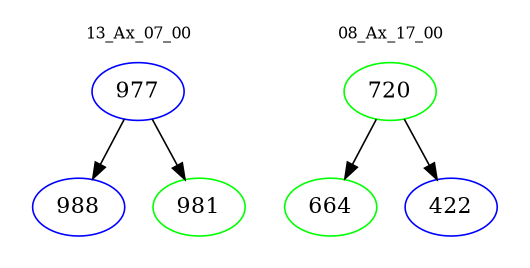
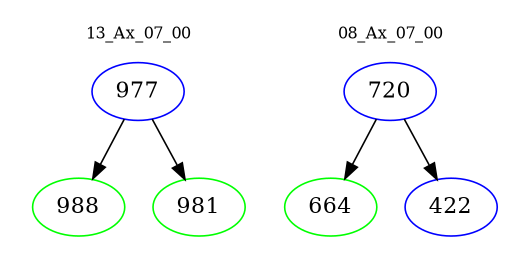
(391, 35) -> (391, 35)
(390, 92) -> (390, 92)
(79, 207) -> (79, 207)
